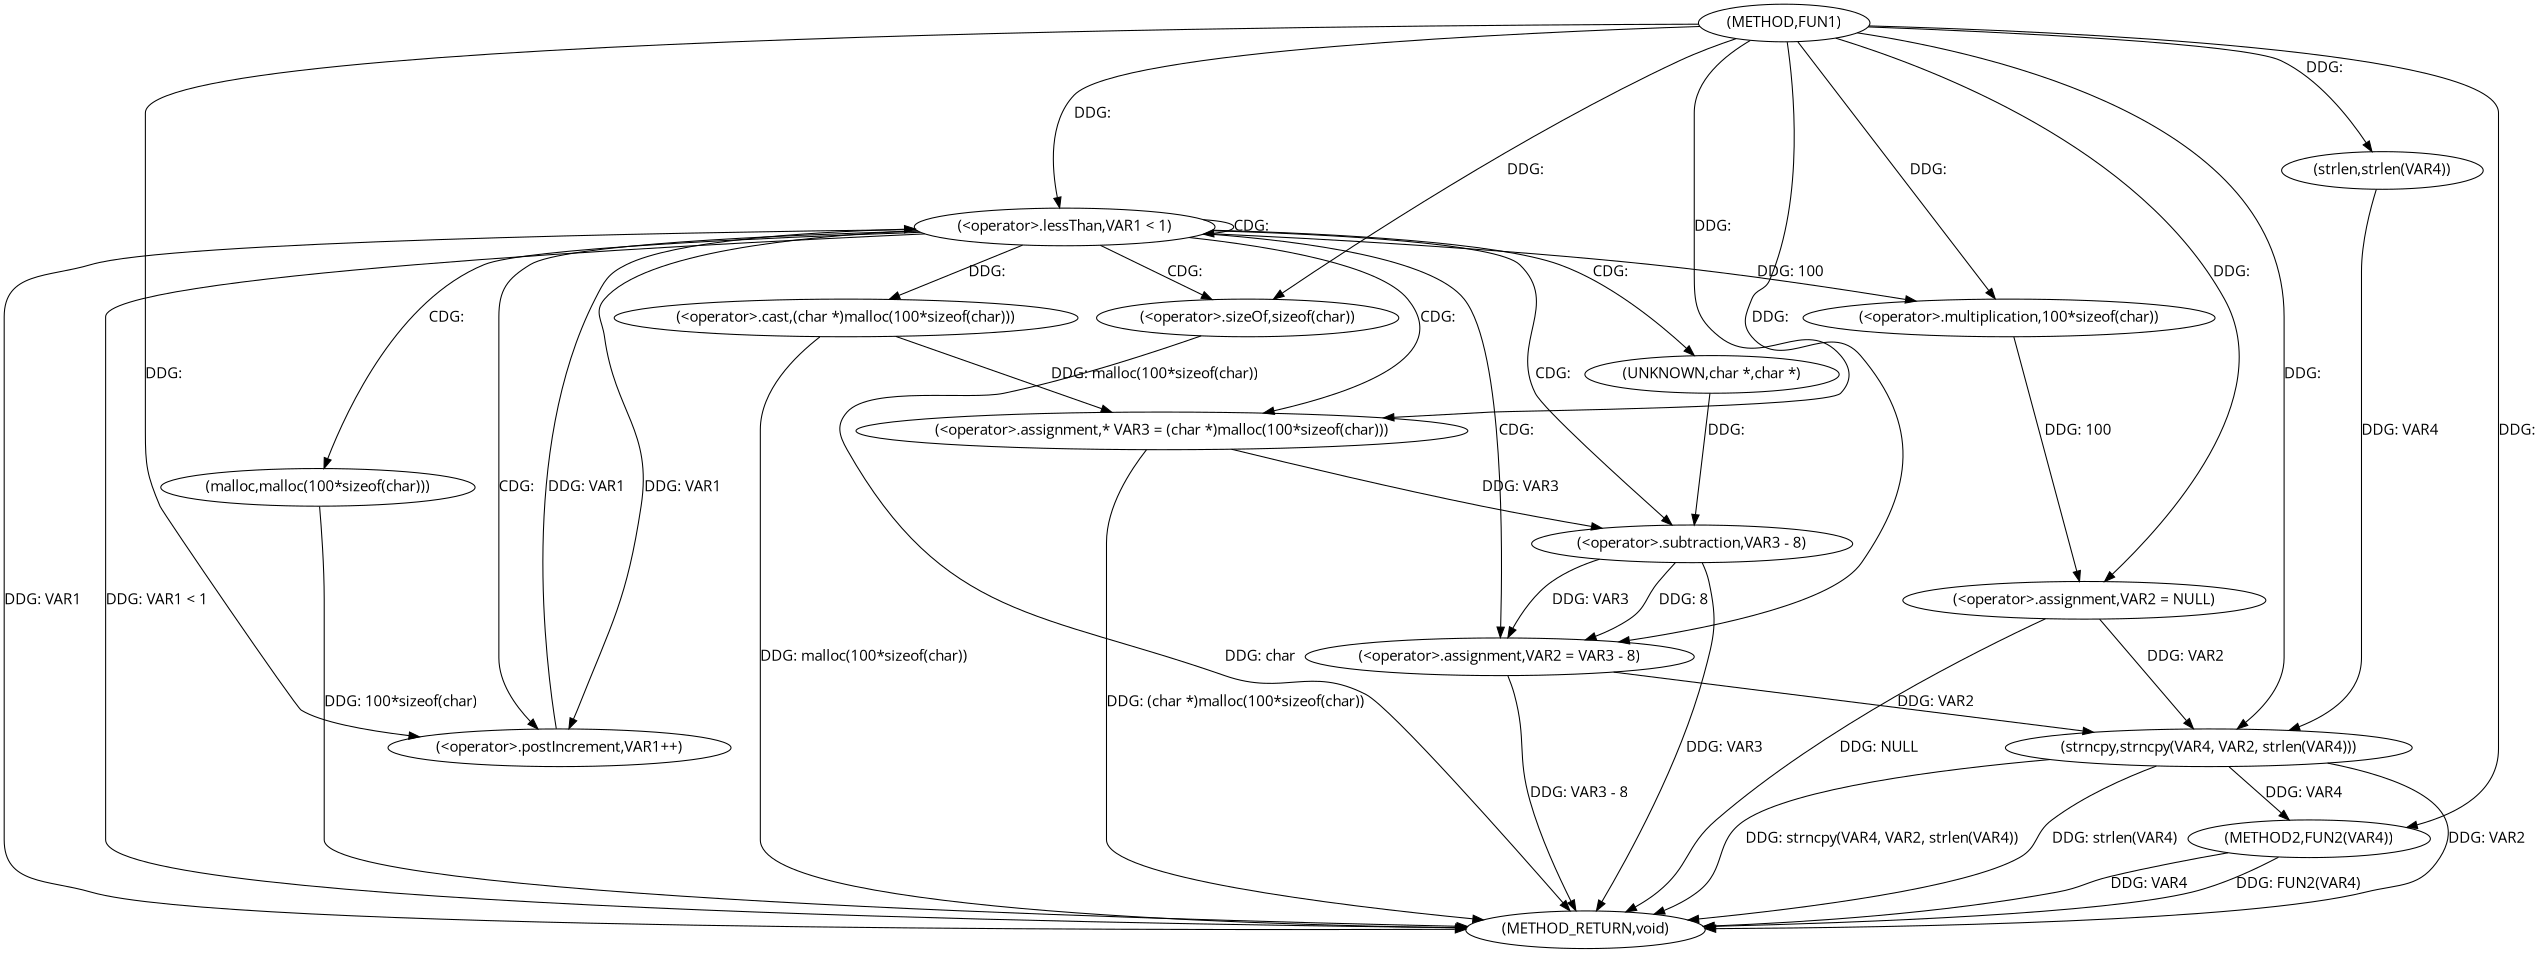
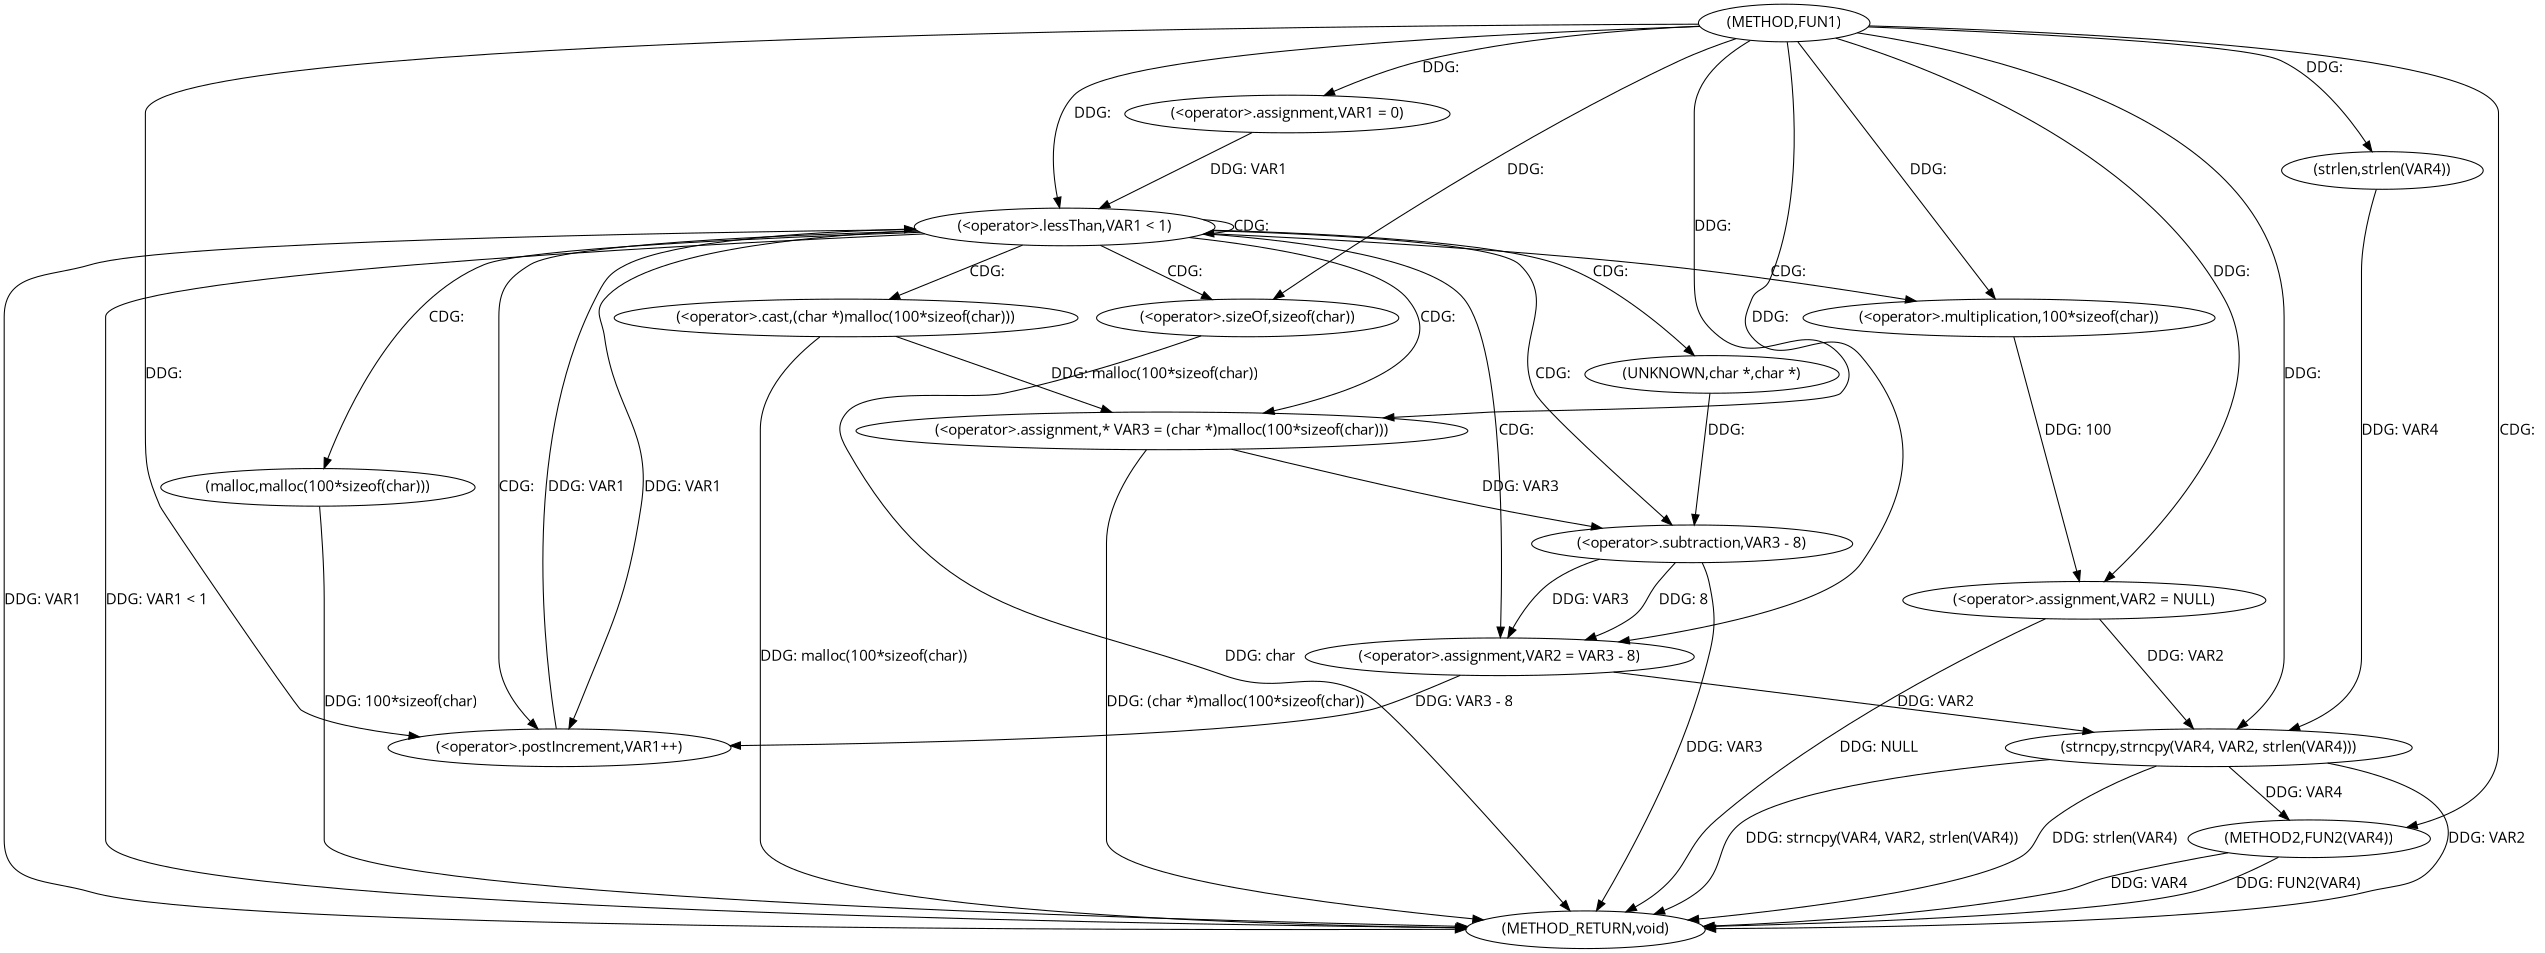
none -> (1287, 114)
(989, 272) -> (989, 272)
(1790, 272) -> (1790, 272)
(2519, 431) -> (2519, 431)
(1528, 792) -> (1123, 734)
